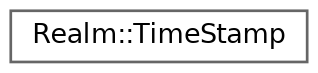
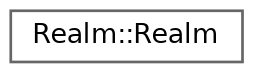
(159, 36) -> (127, 36)
